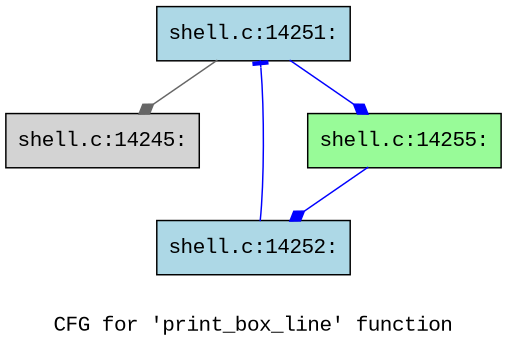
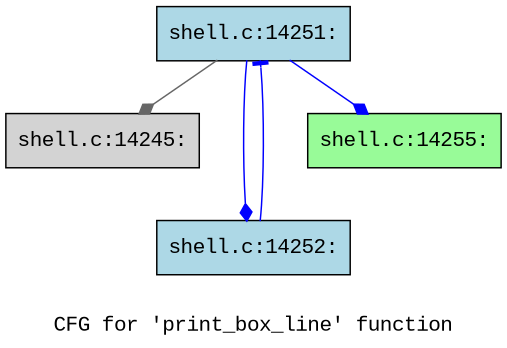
(336, 189) -> (244, 132)
